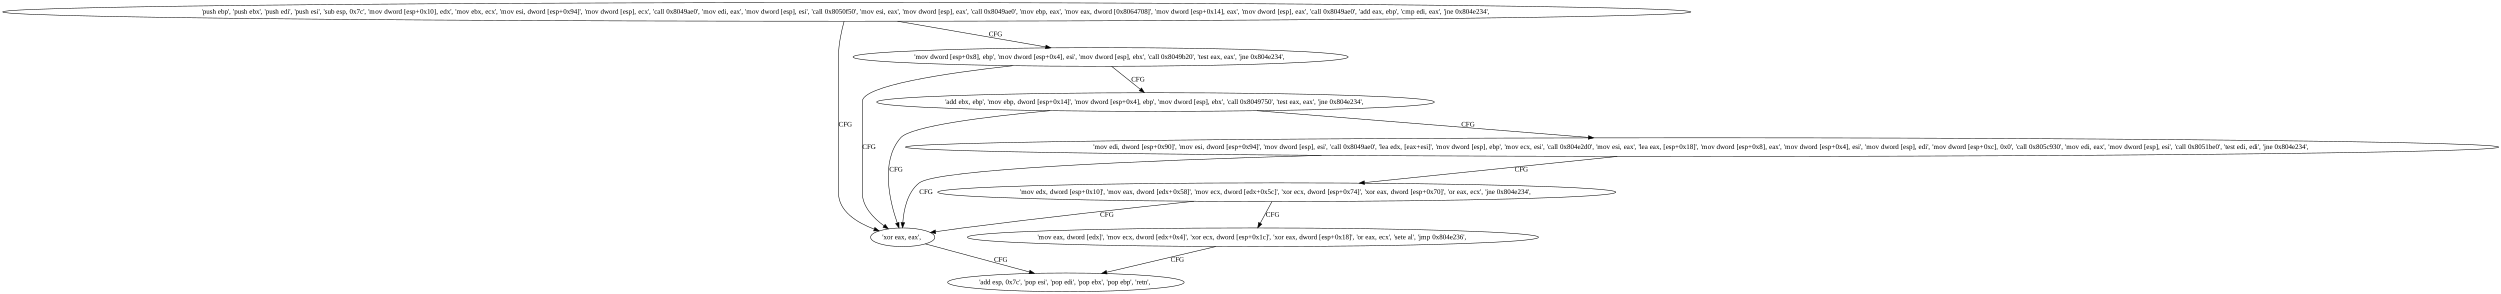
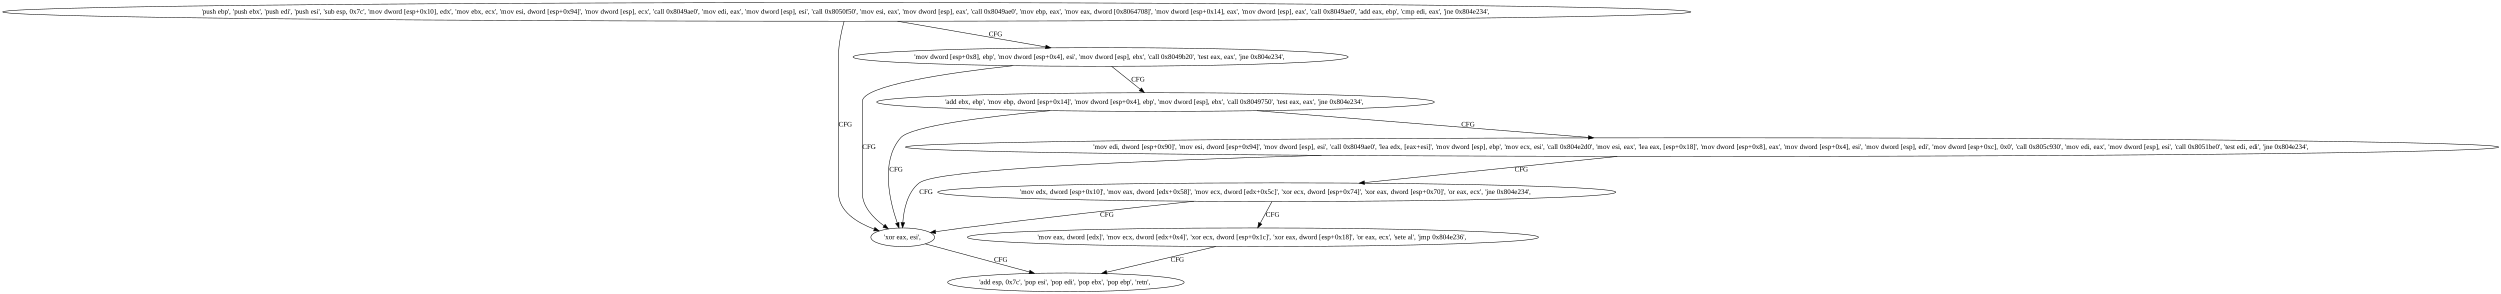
(903, 237) -> (903, 237)
